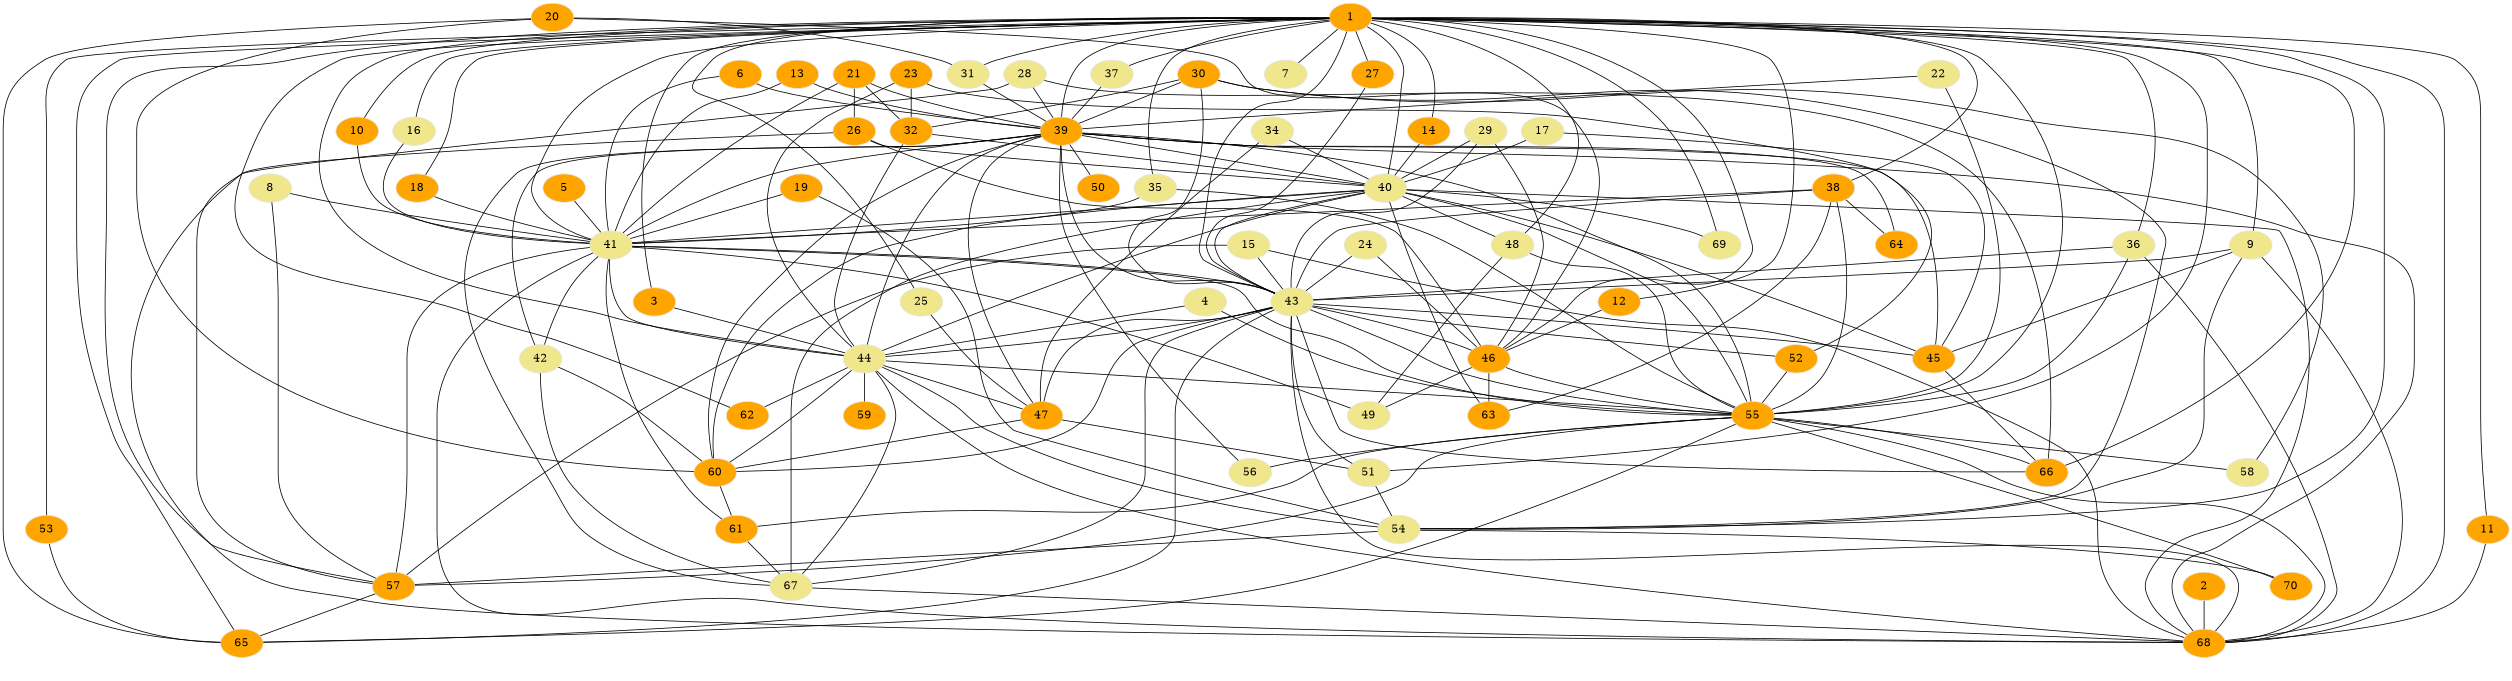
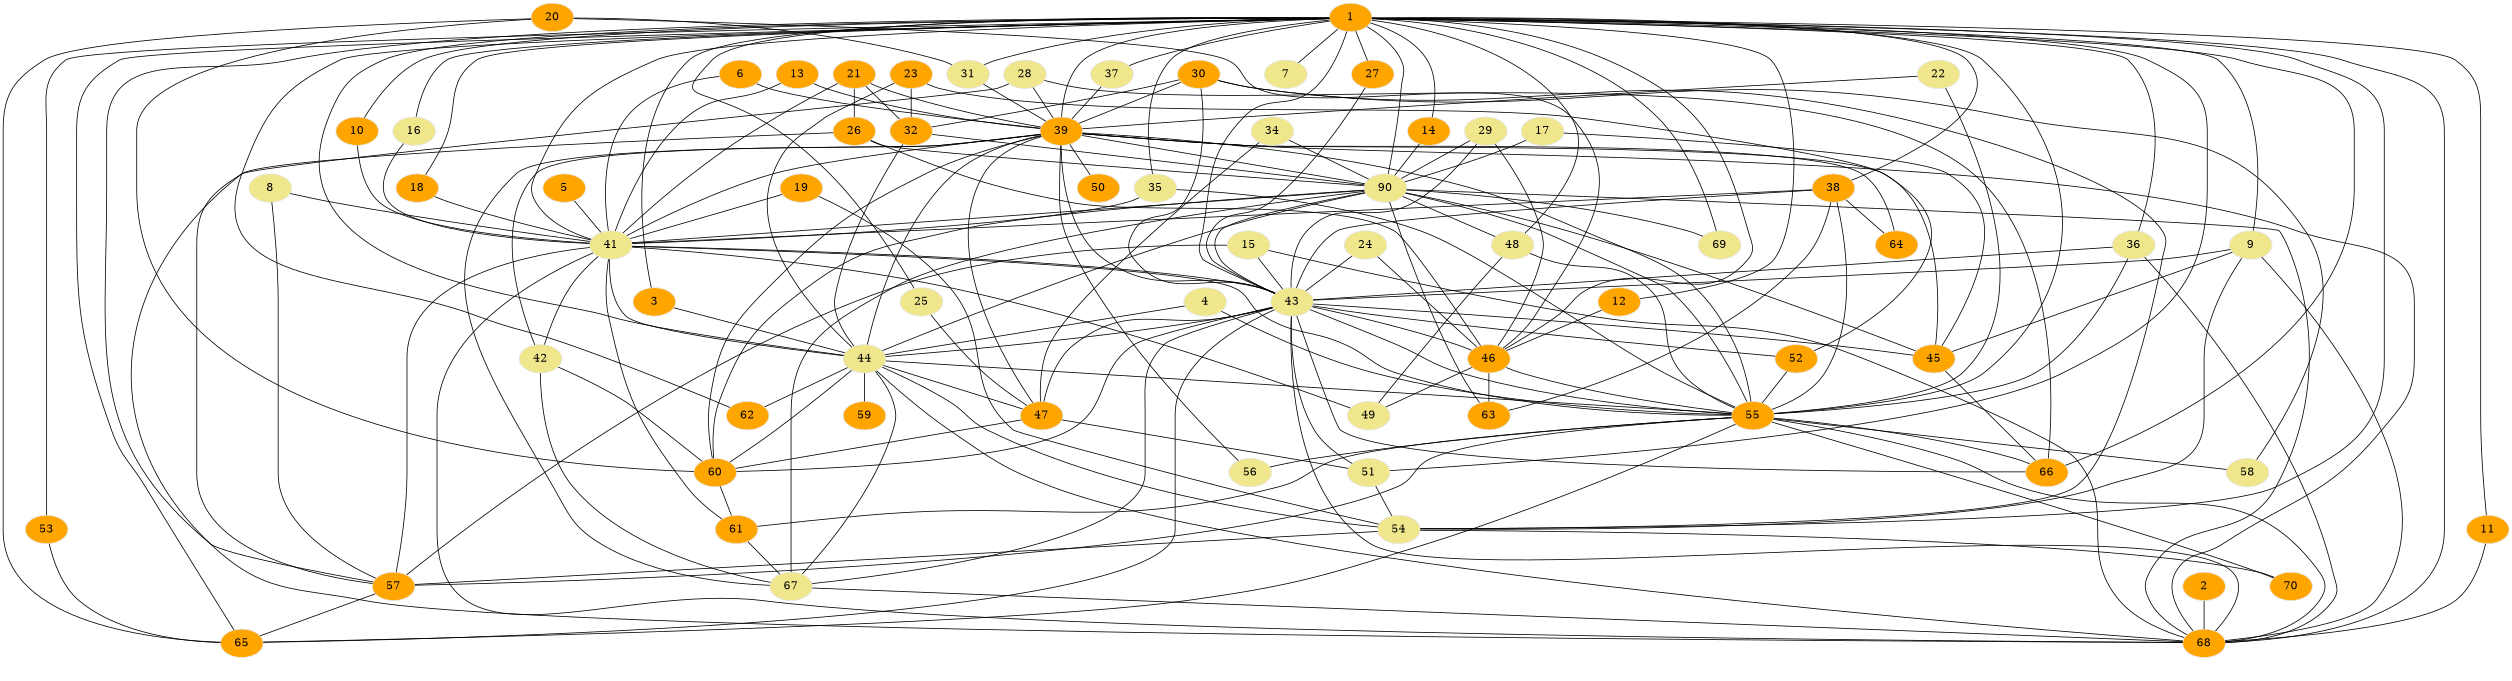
(1385, 188) -> (1385, 188)
